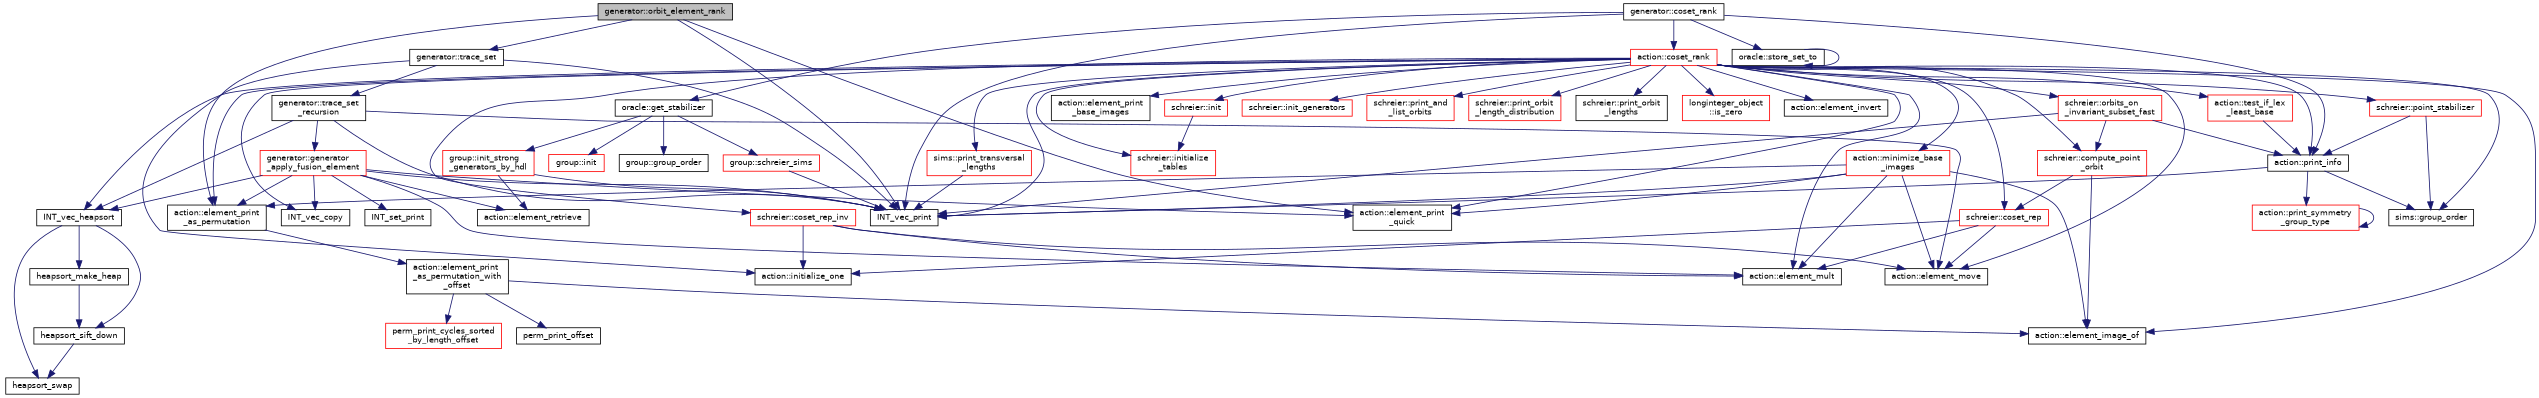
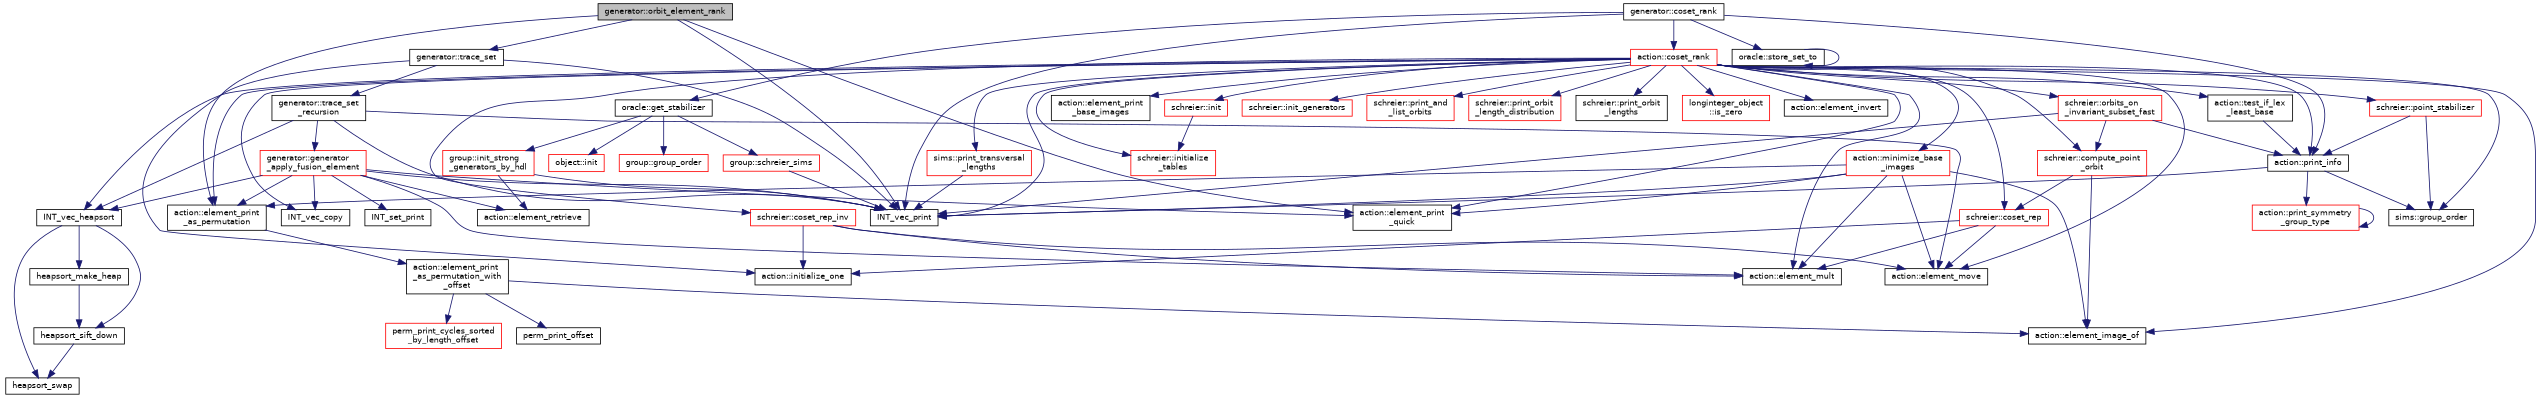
(2250, 108) -> (2250, 108)
(576, 163) -> (576, 163)
(664, 163) -> (664, 163)
